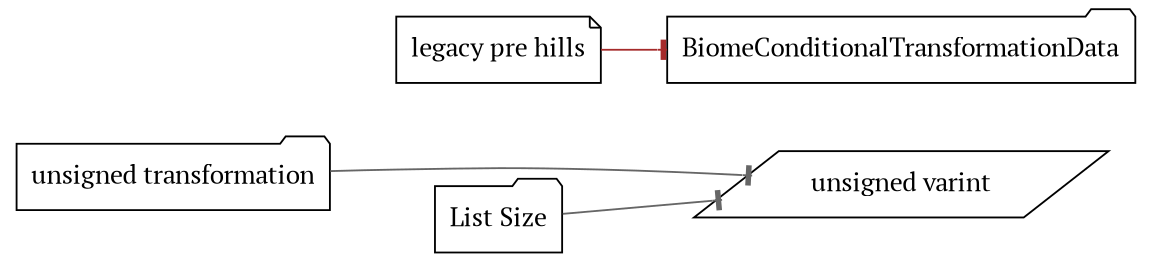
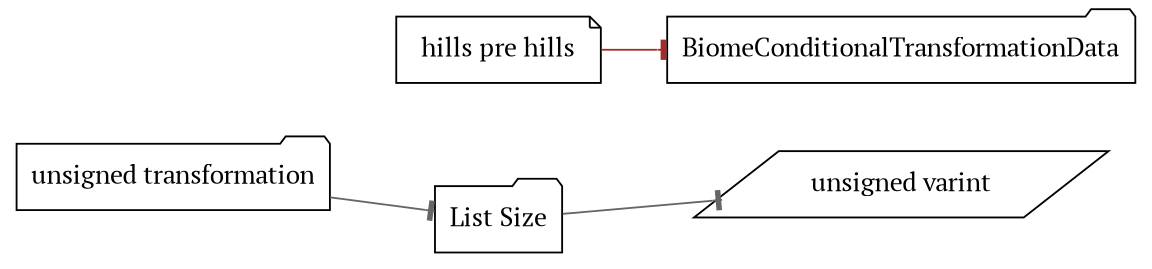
(499, 50) -> (499, 50)
(536, 168) -> (378, 204)
